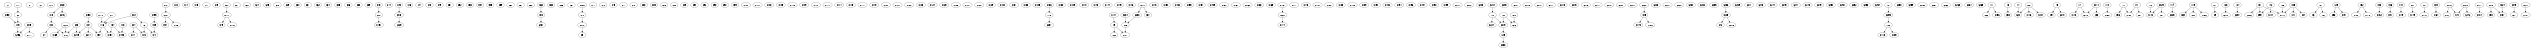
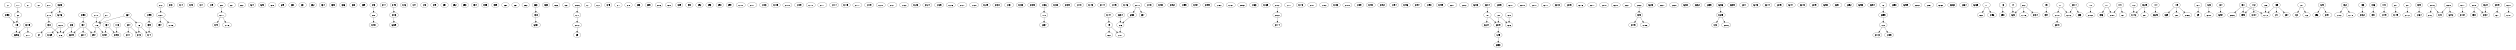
(2059, 9) -> (2057, 19)
